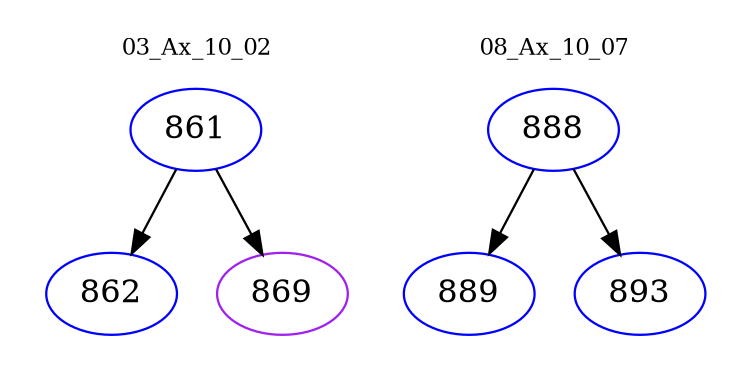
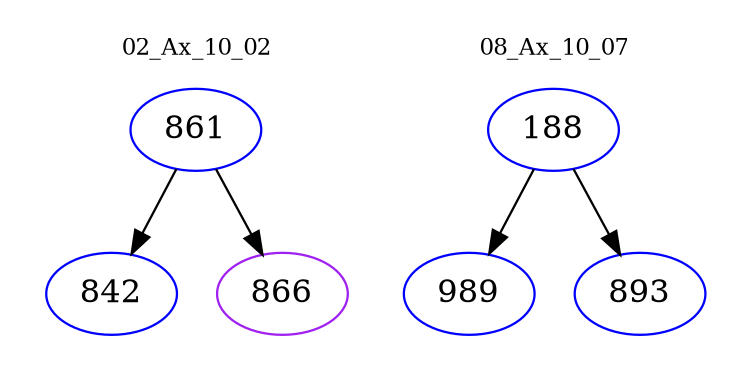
(197, 49) -> (197, 49)
(554, 130) -> (554, 130)
(112, 294) -> (112, 294)
(282, 294) -> (282, 294)
(469, 294) -> (469, 294)
